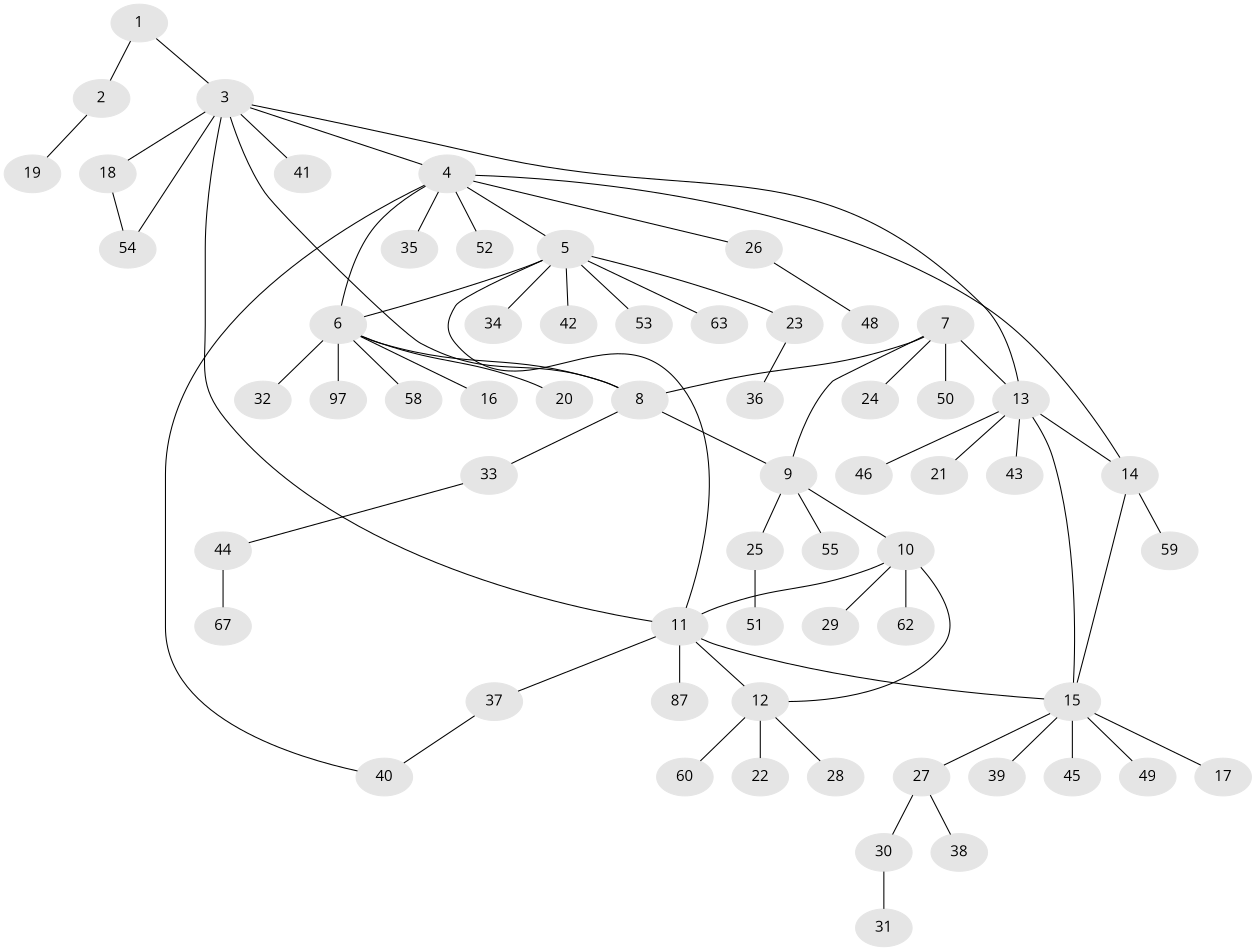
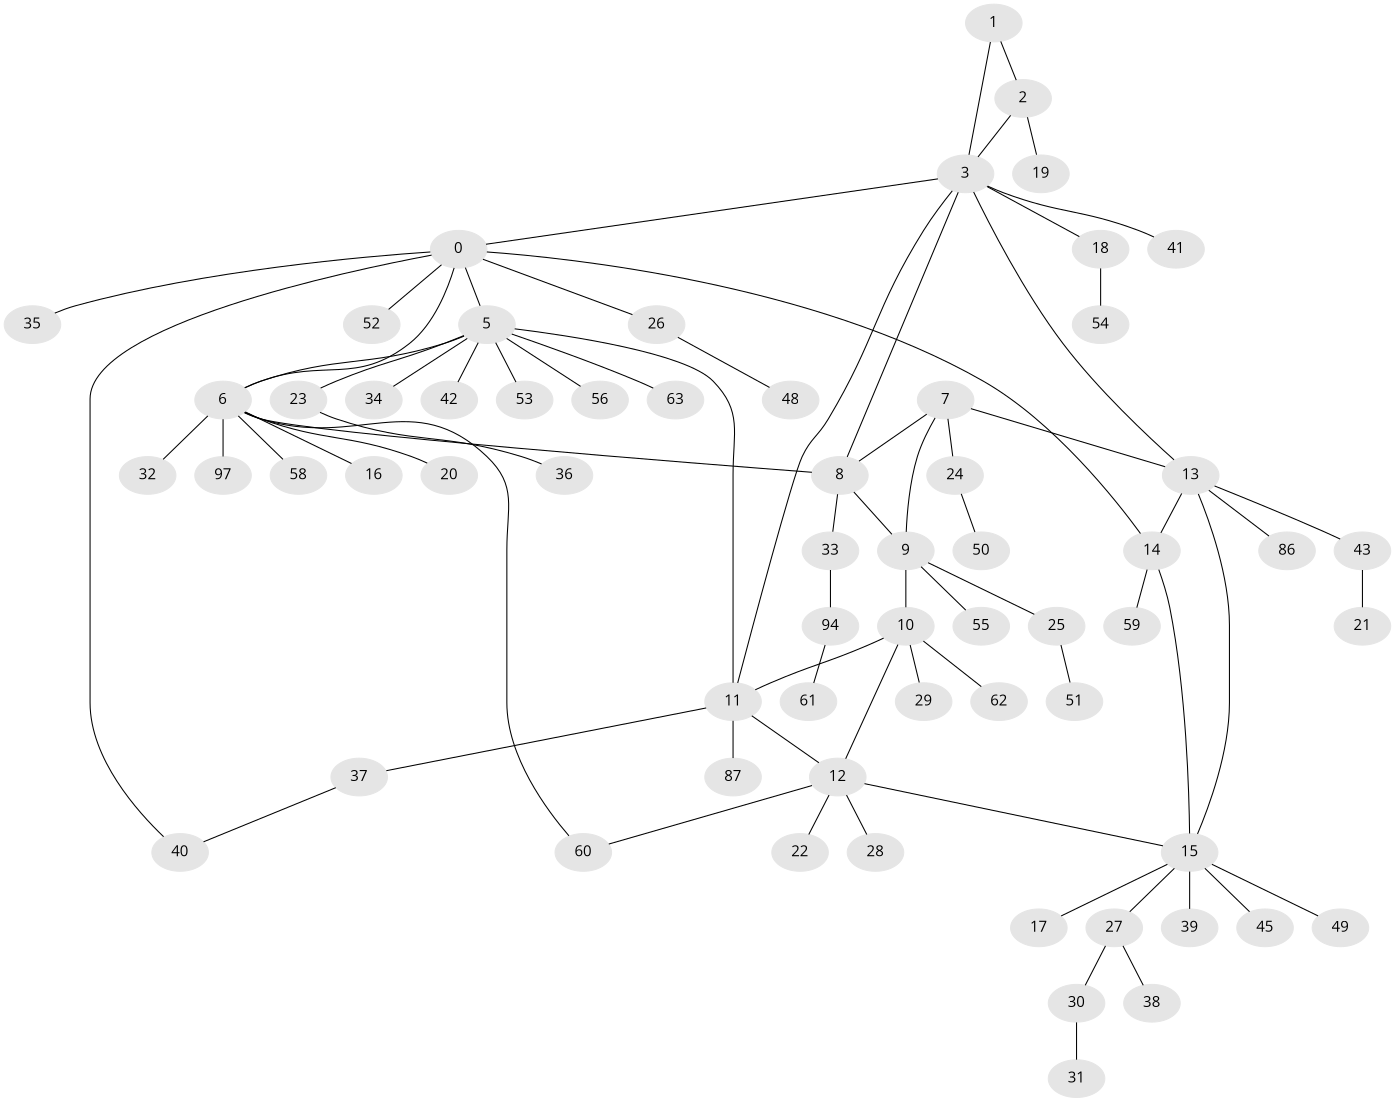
(176, 174) -> (994, 136)
(447, 174) -> (459, 249)
(946, 362) -> (968, 513)
none -> (600, 400)
(980, 438) -> (1362, 589)
(864, 475) -> (1287, 551)
none -> (508, 524)
(223, 551) -> (830, 626)
(223, 626) -> (808, 702)
(871, 679) -> (1014, 815)
